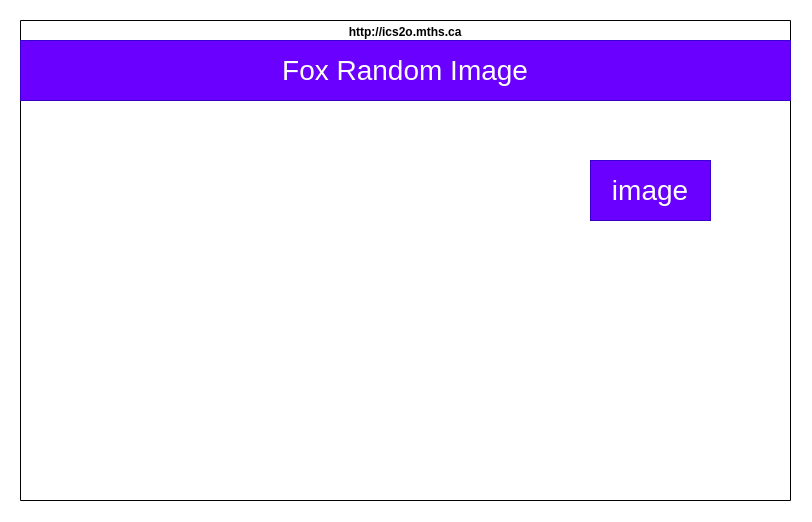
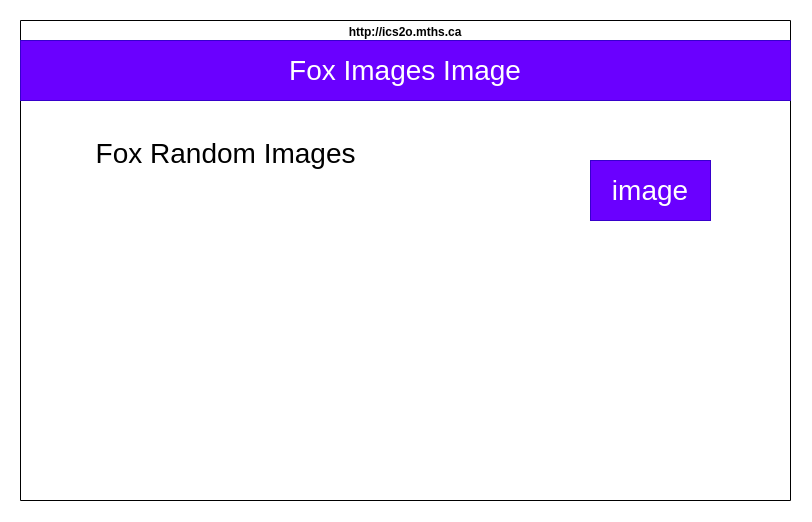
(406, 71) -> (406, 71)
none -> (226, 154)
